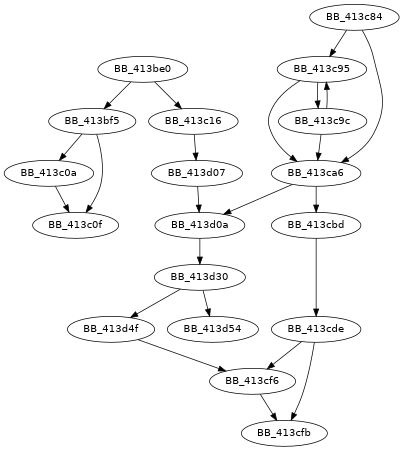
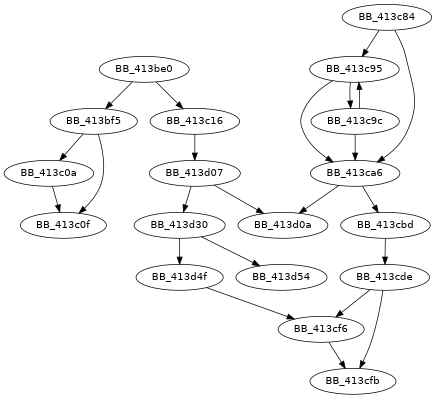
(200, 248) -> (188, 196)
